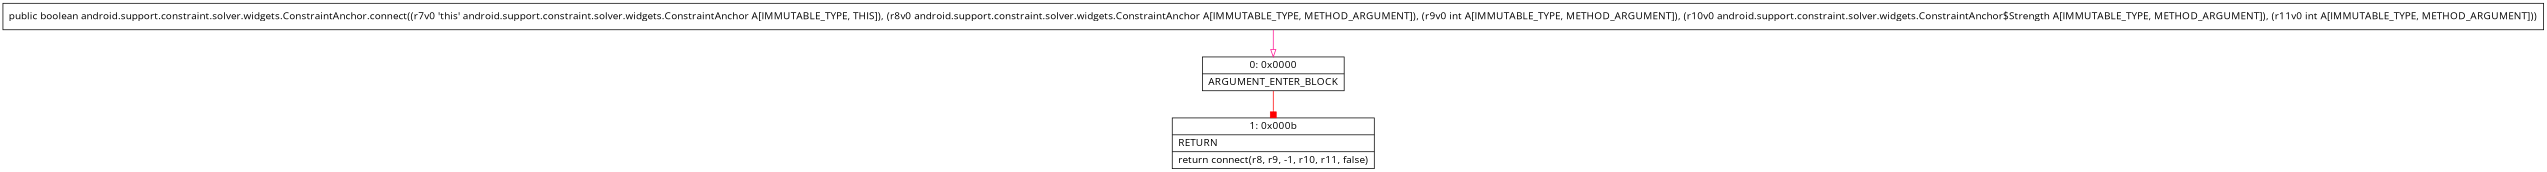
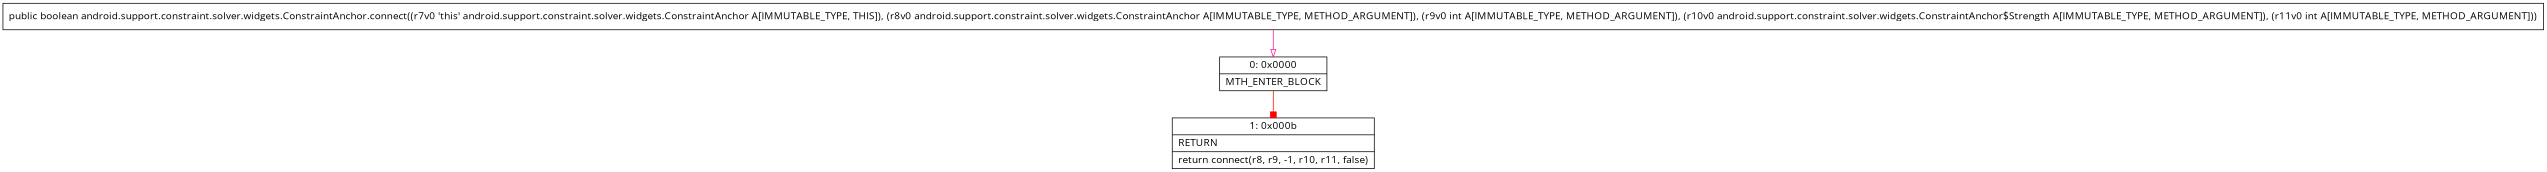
(1273, 82) -> (1273, 82)
